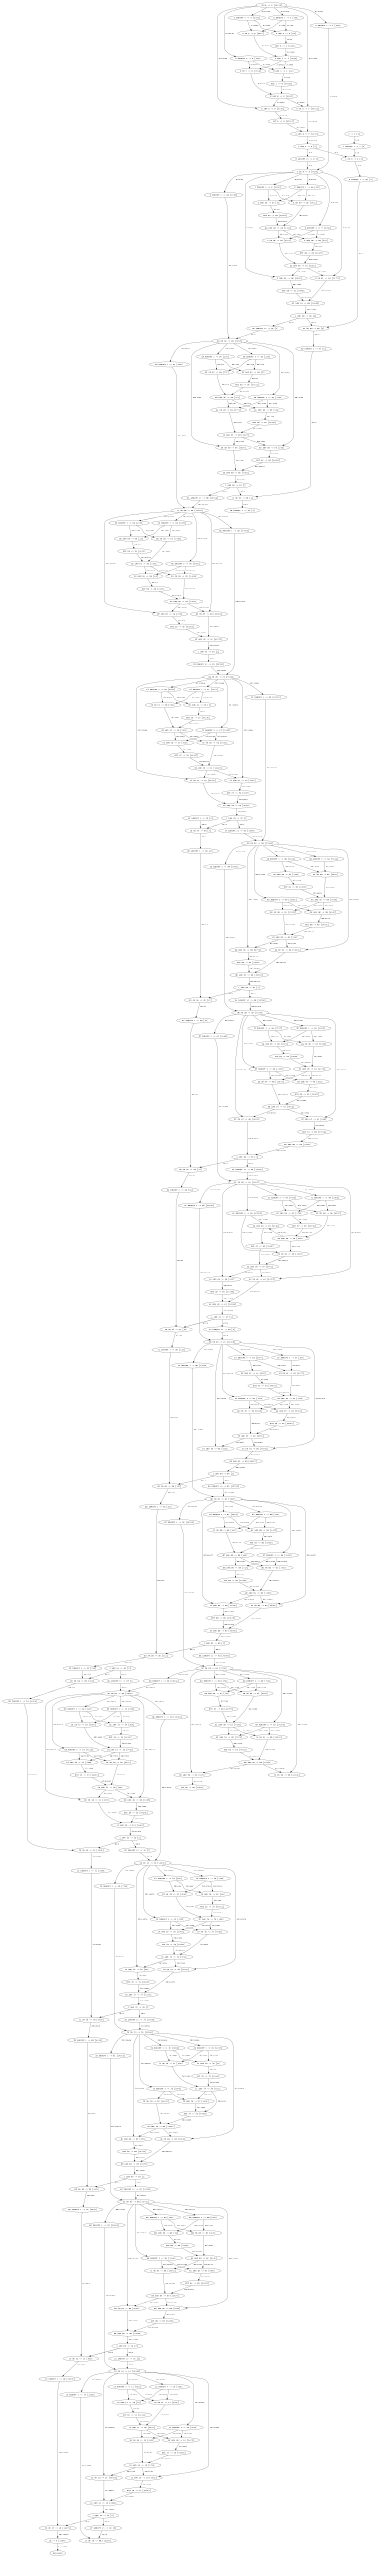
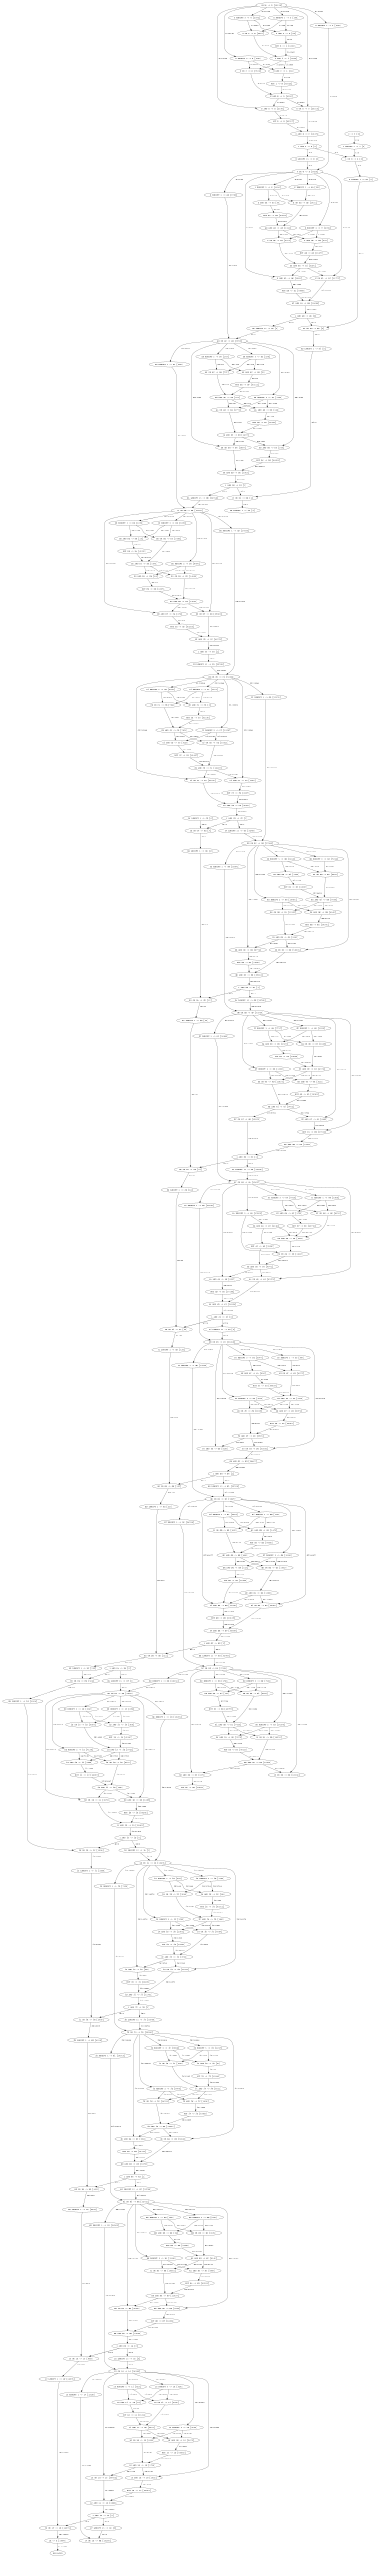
(292, 196) -> none
(235, 1066) -> (351, 1043)
(276, 1233) -> (285, 1230)
(247, 1586) -> (227, 1591)
(216, 2103) -> (186, 2096)
